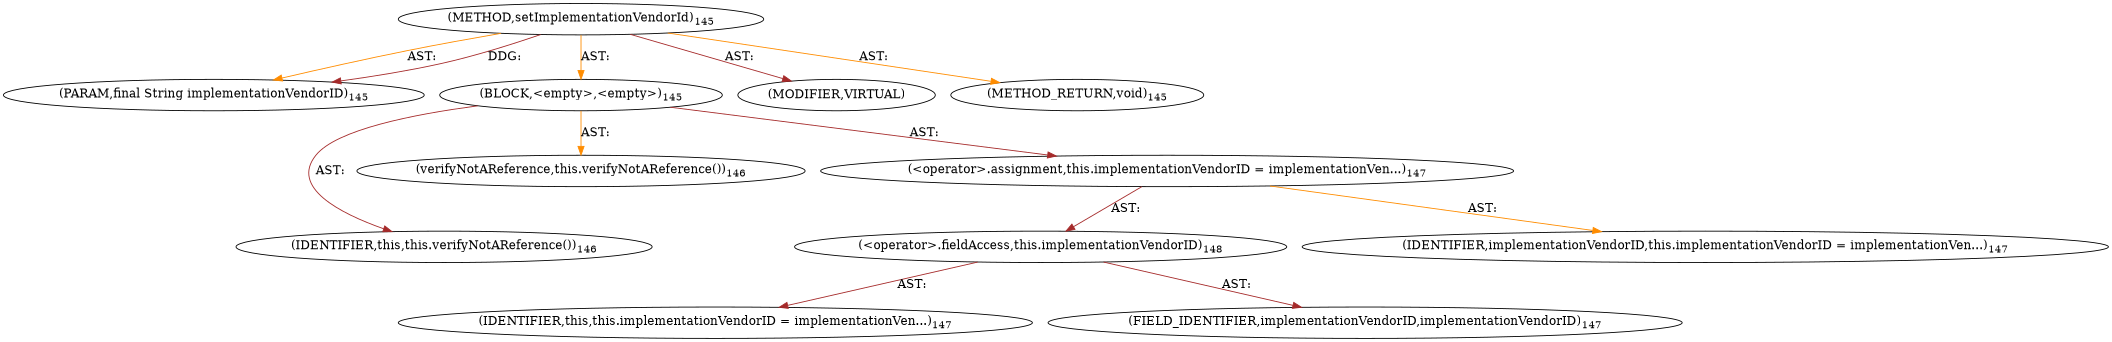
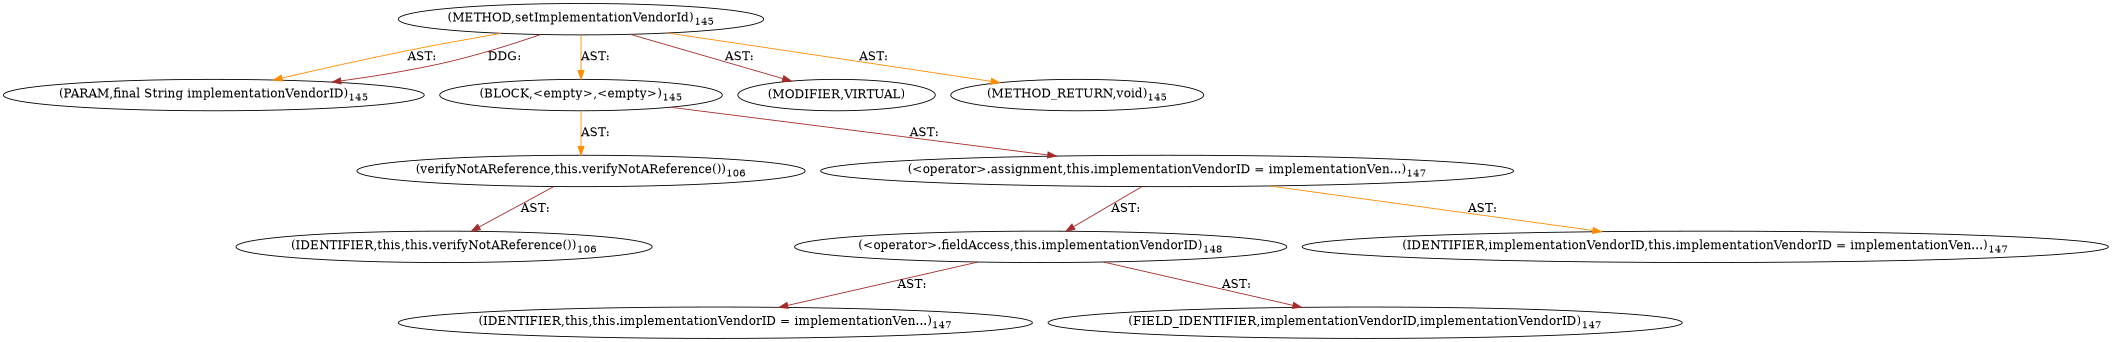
(338, 140) -> (516, 207)
(736, 170) -> (736, 170)
(587, 246) -> (587, 246)
